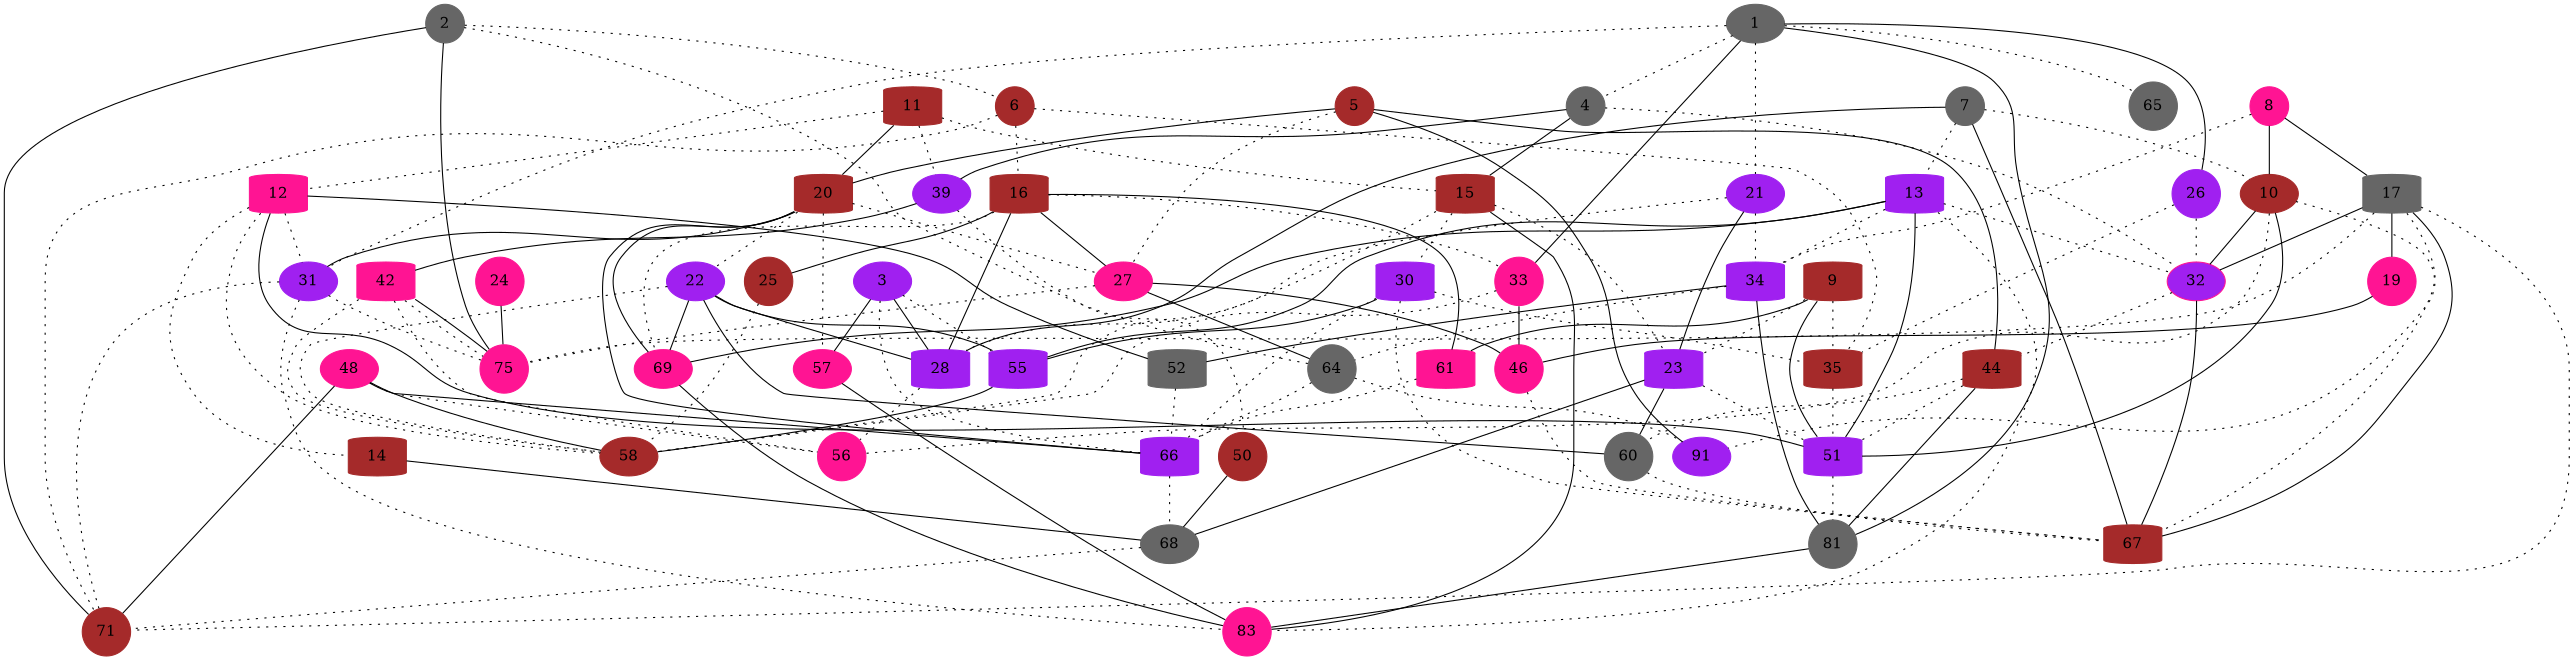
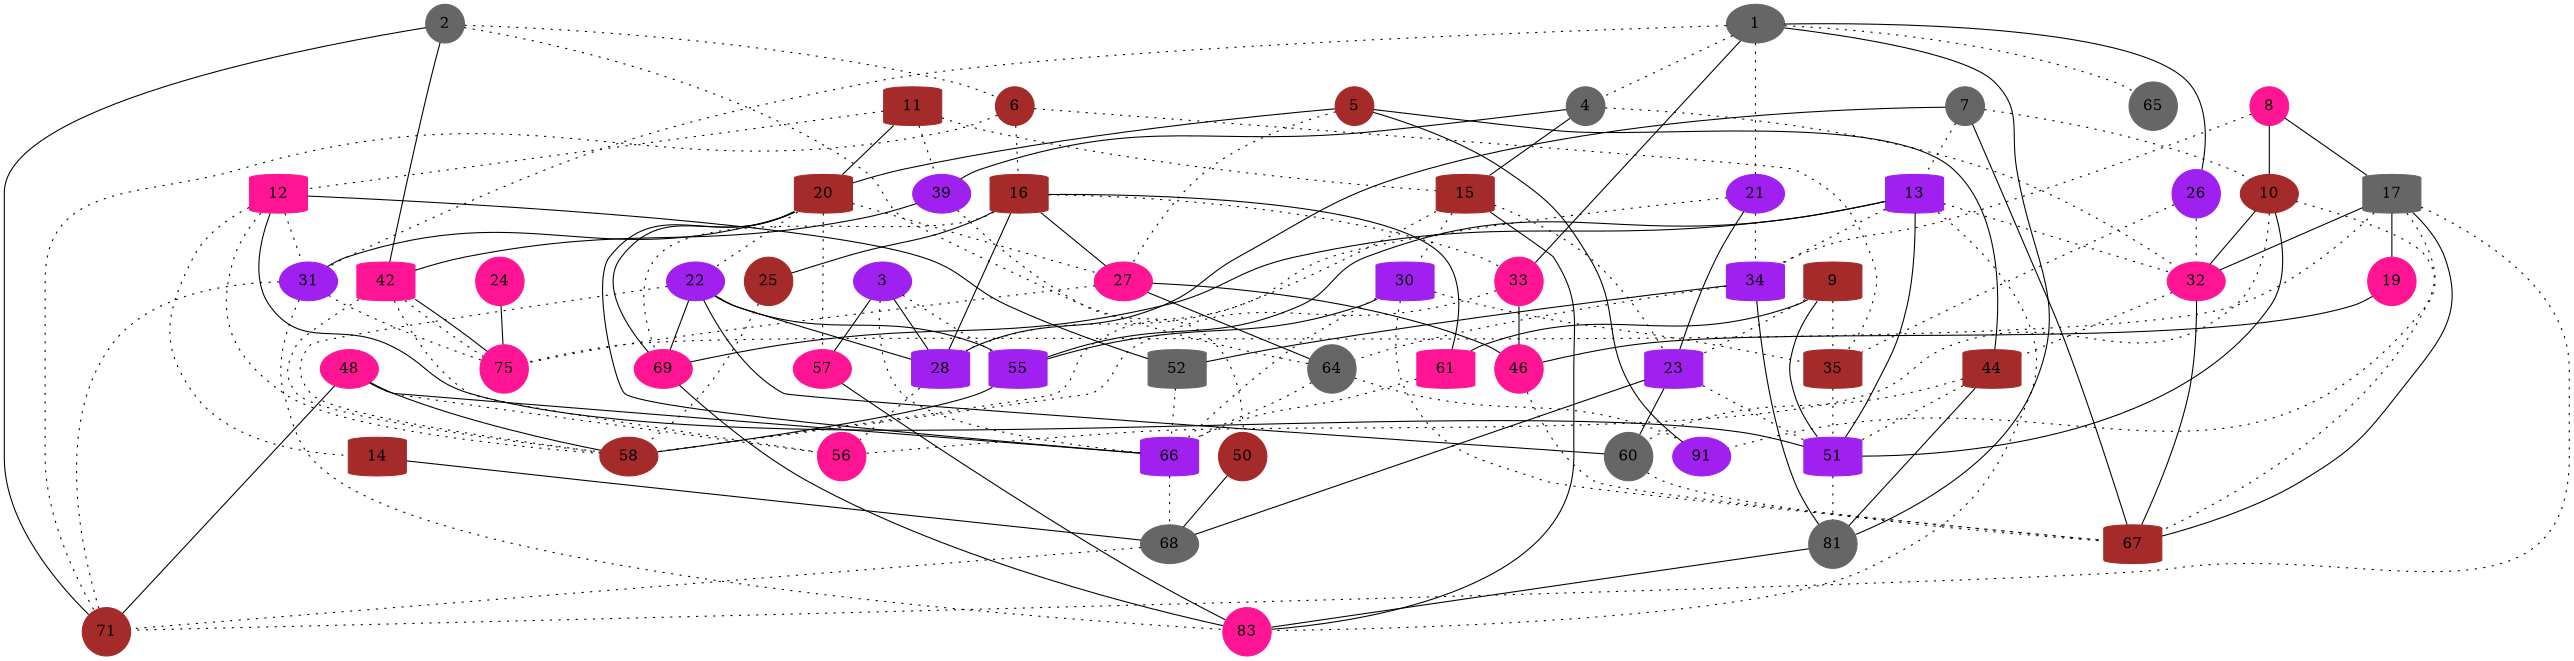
(444, 192) -> (414, 152)
(2196, 281) -> (2196, 281)
